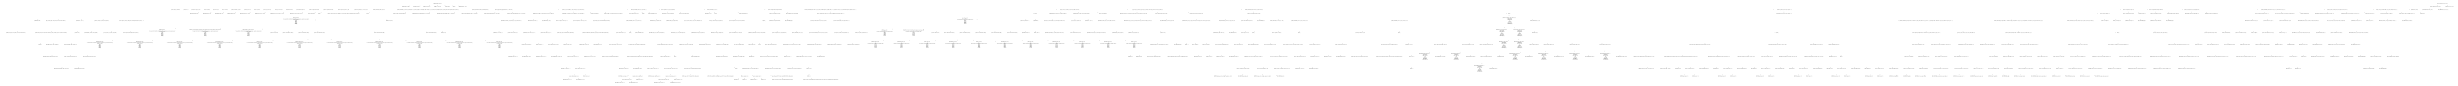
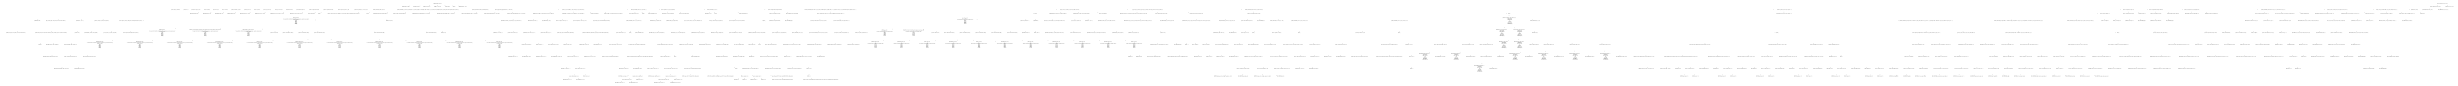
none -> (380, 13)
